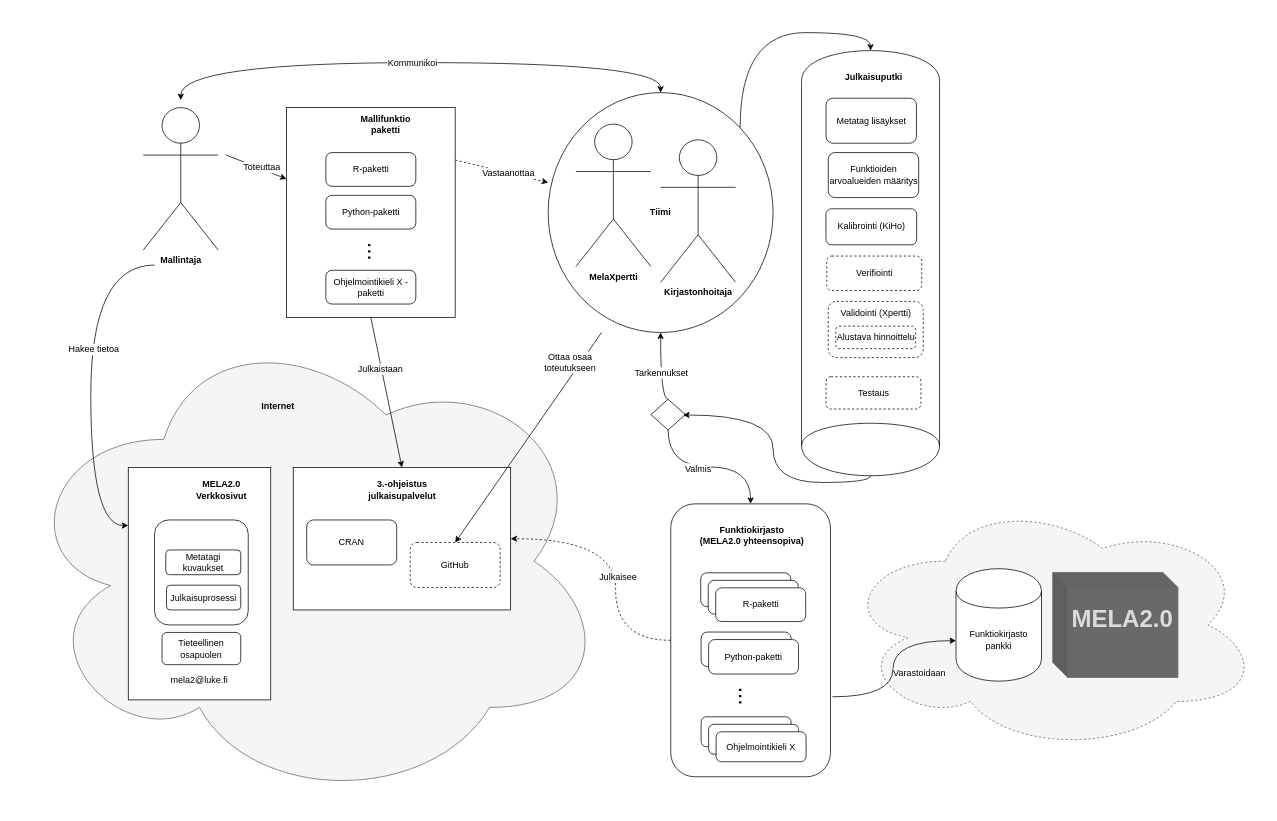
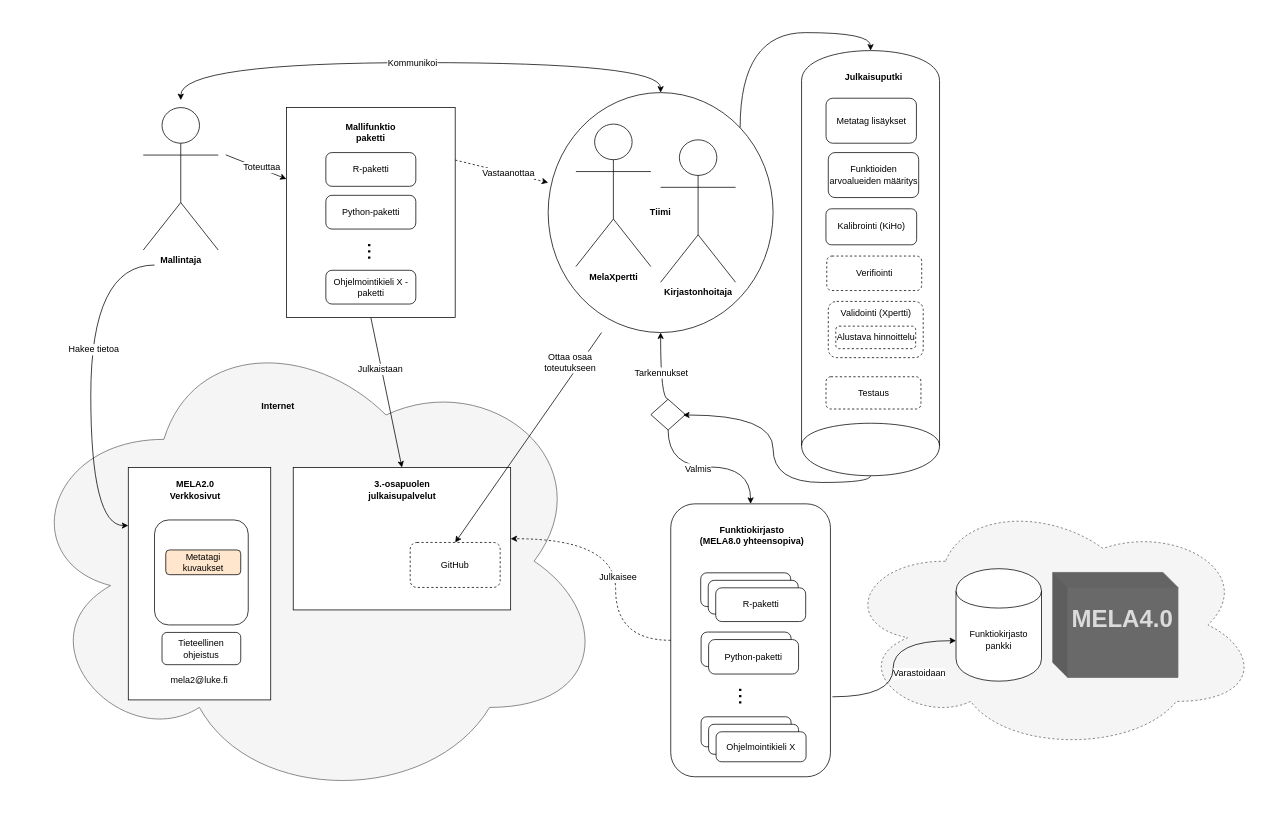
(386, 125) -> (371, 132)
(221, 490) -> (195, 490)
(402, 490) -> (402, 490)
(752, 536) -> (752, 536)
(351, 543) -> none
(203, 563) -> (203, 563)
(203, 598) -> none
(1122, 619) -> (1122, 619)
(201, 649) -> (201, 649)
